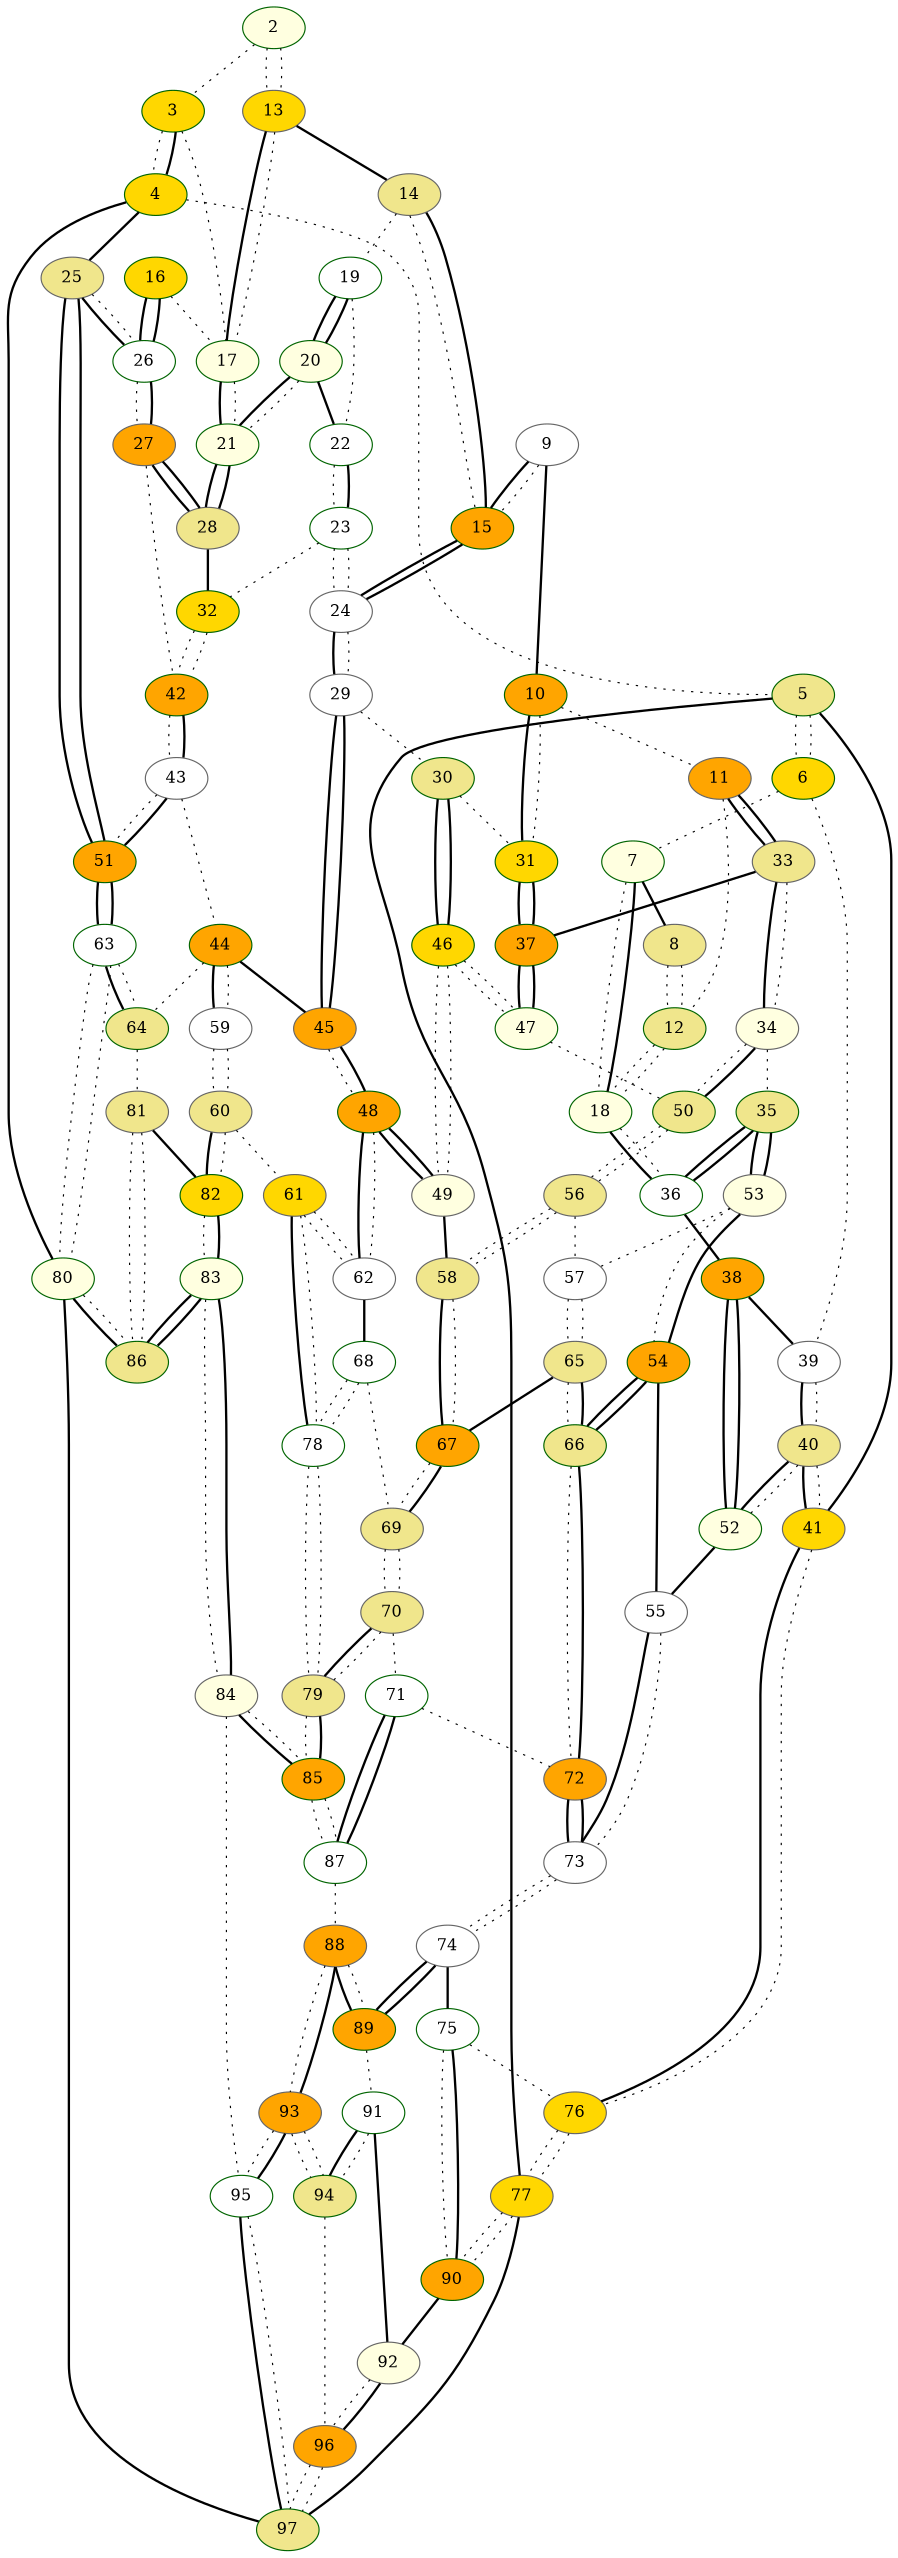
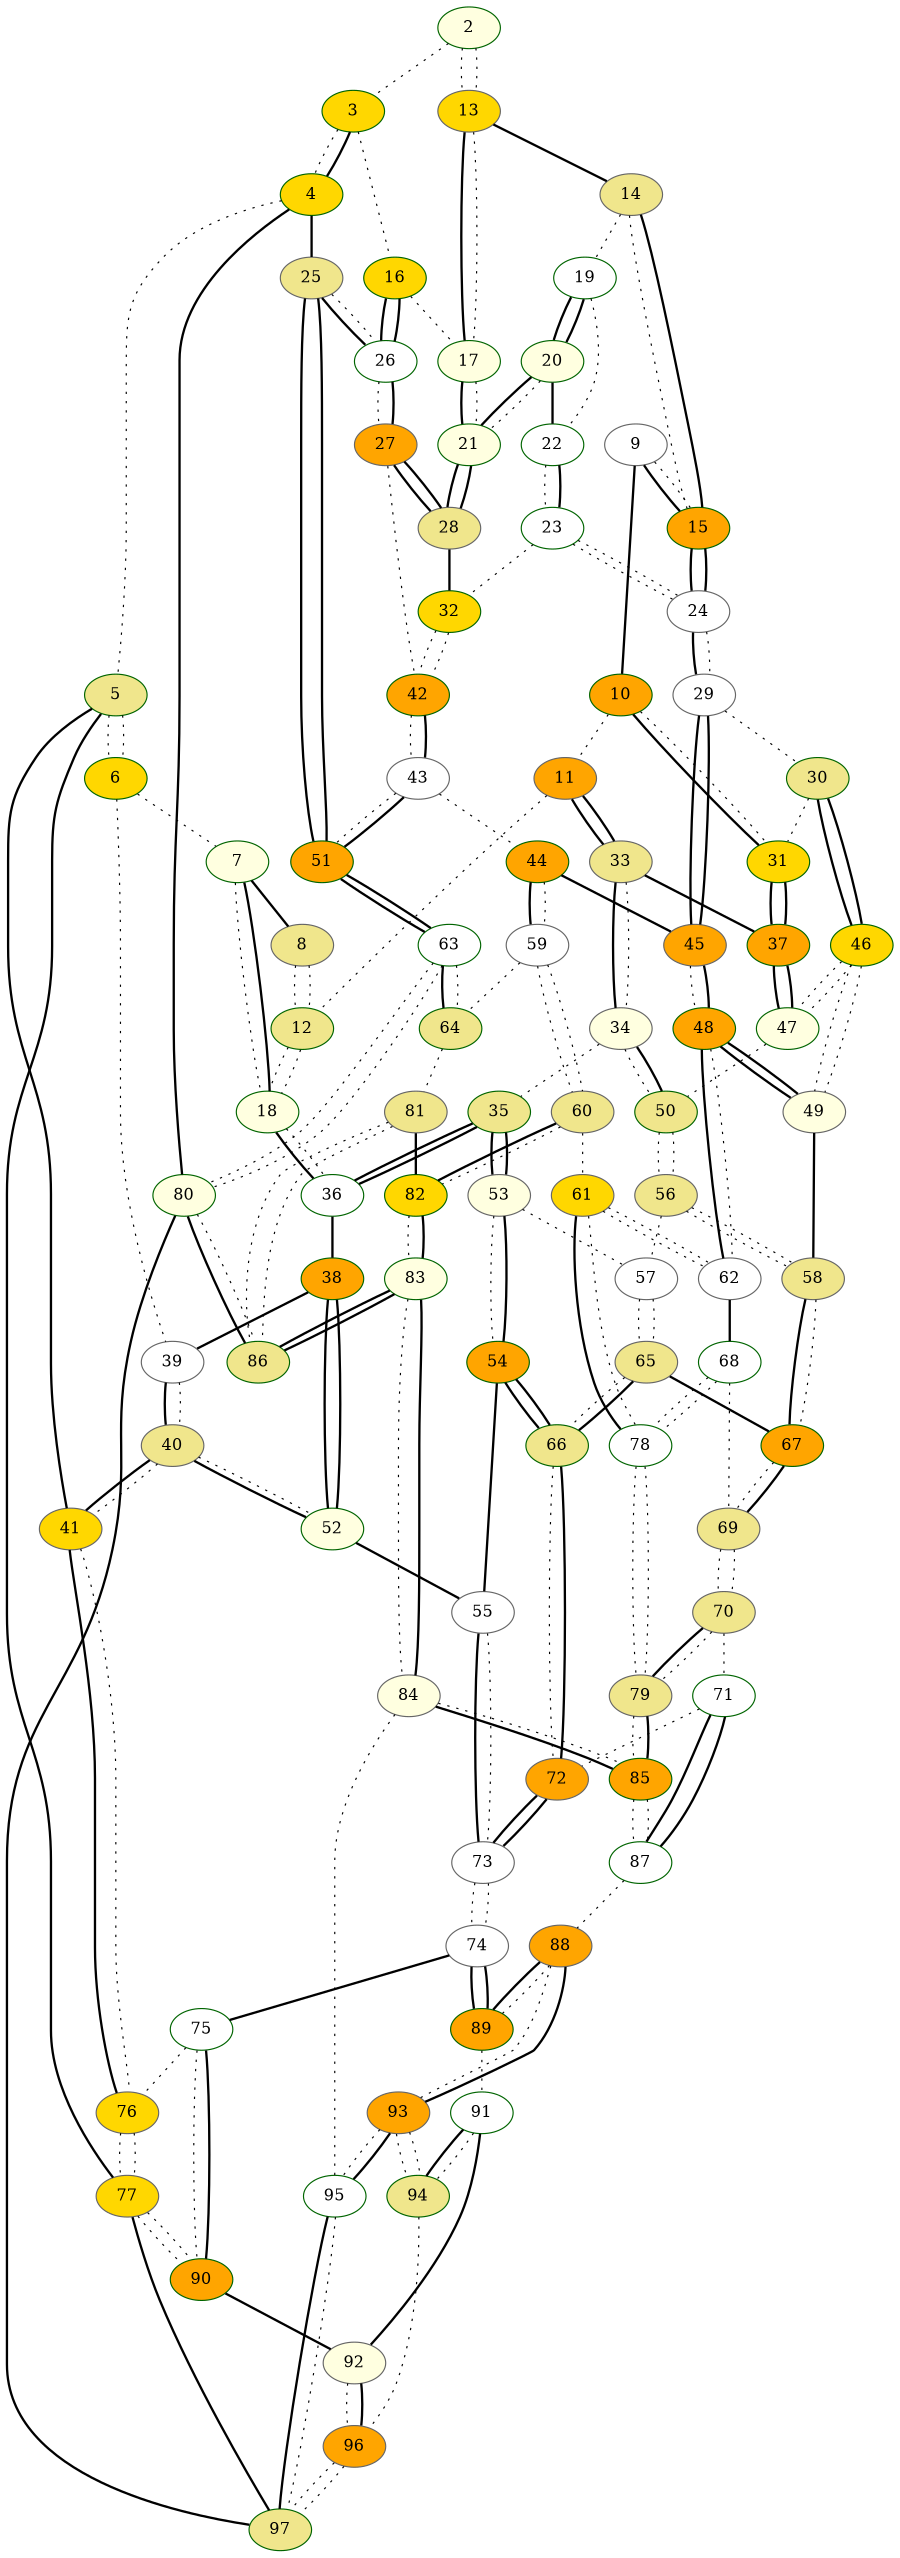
(211, 234) -> (374, 195)
(179, 987) -> (494, 987)
